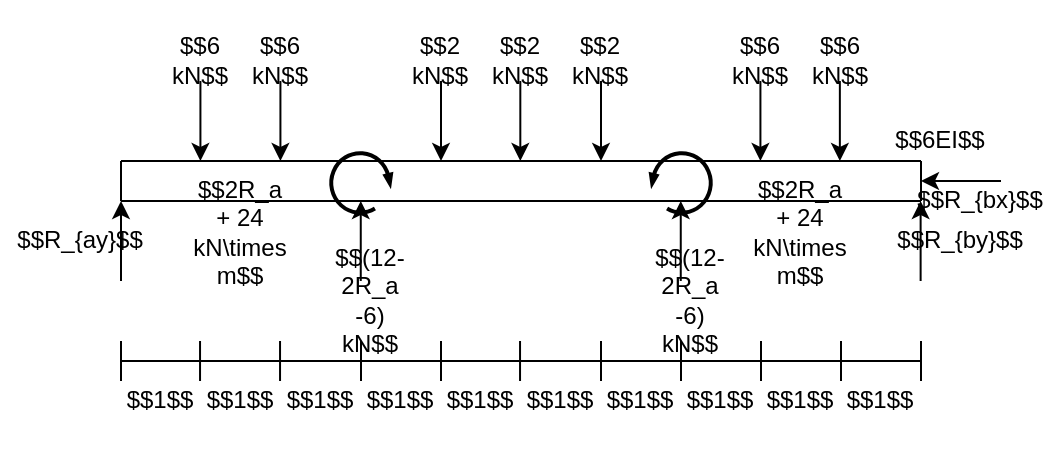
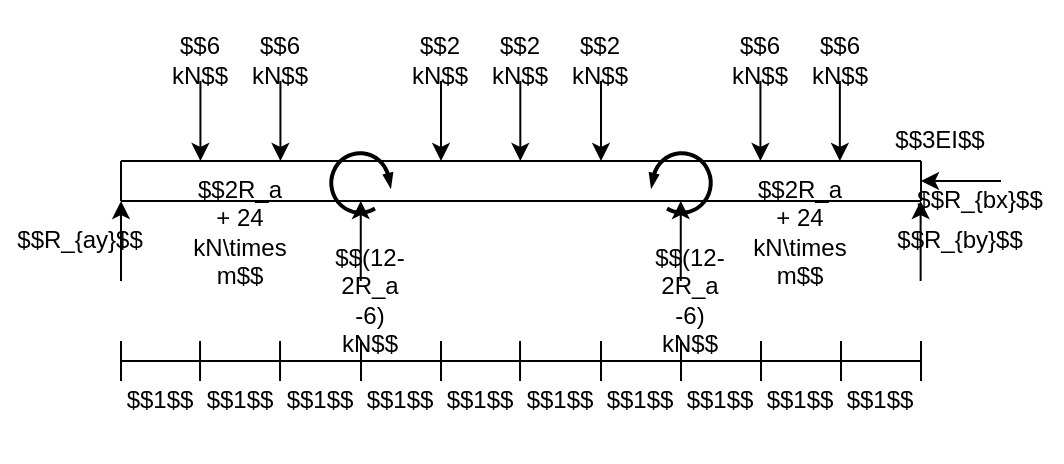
(941, 141) -> (941, 141)
